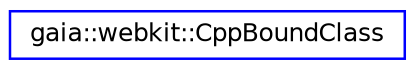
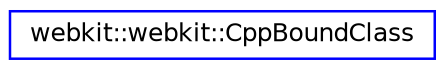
(207, 35) -> (222, 35)
